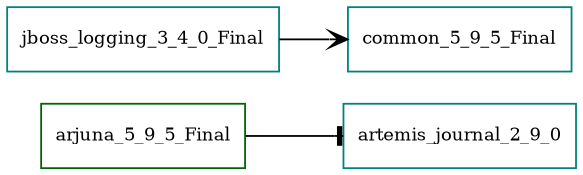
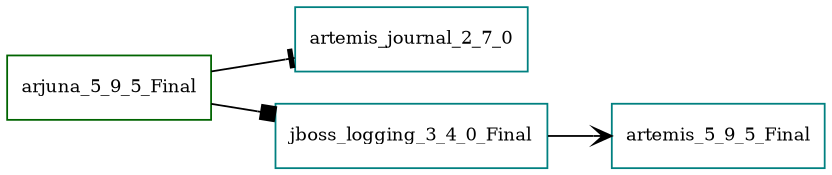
(460, 39) -> (718, 136)
none -> (234, 108)
(460, 136) -> (411, 39)
